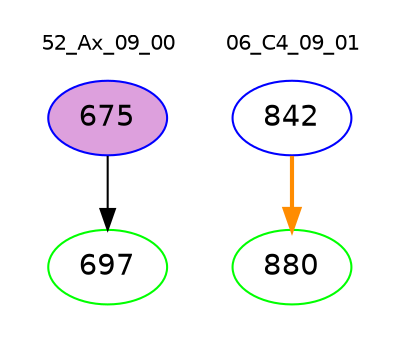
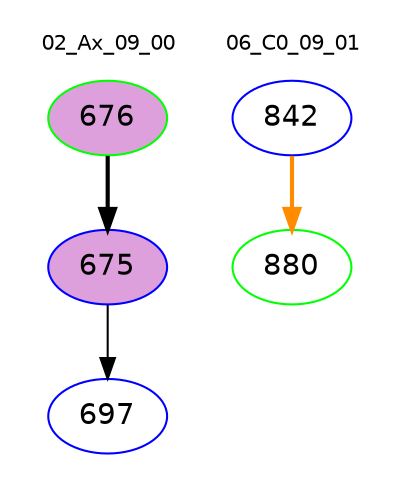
(109, 45) -> (109, 45)
(293, 45) -> (293, 45)
none -> (108, 118)
(108, 267) -> (108, 416)
